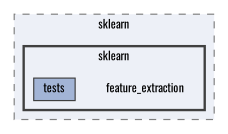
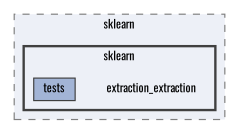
(146, 89) -> (151, 89)
